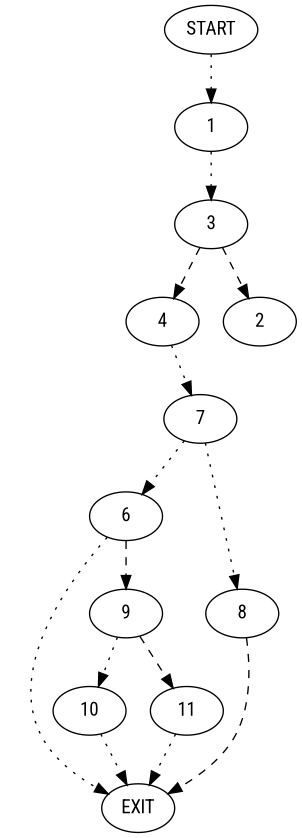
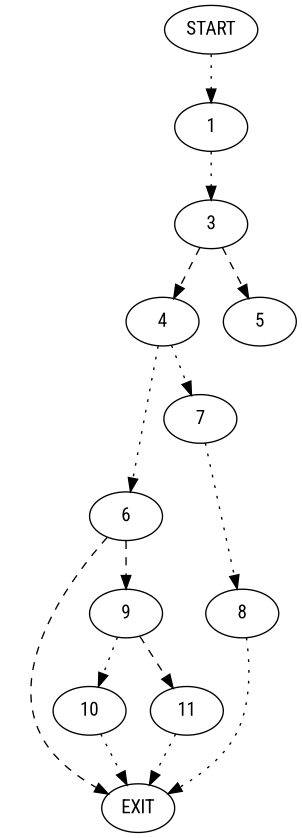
(260, 322) -> (260, 322)
(167, 462) -> (146, 412)
(34, 665) -> (34, 665)
(240, 725) -> (240, 725)
